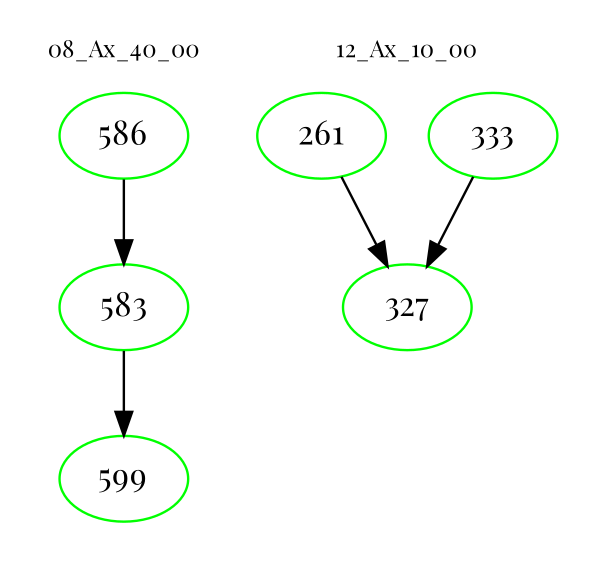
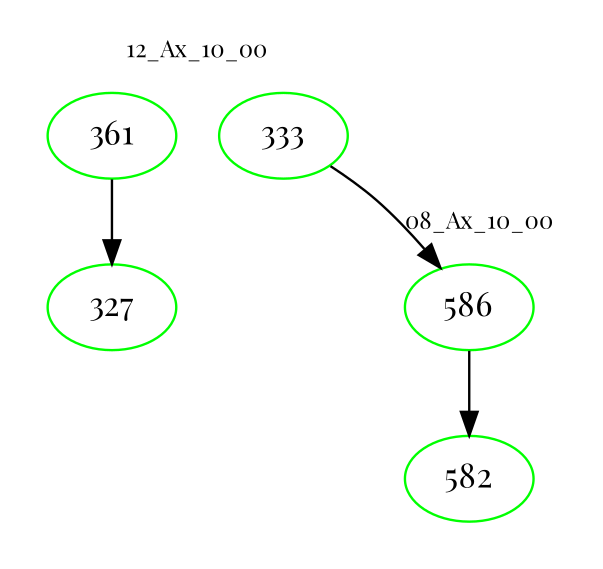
(124, 51) -> (480, 223)
(322, 136) -> (112, 136)
(456, 211) -> (401, 224)
(124, 307) -> (469, 479)
(124, 479) -> none
